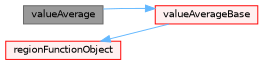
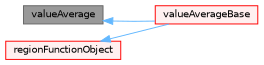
(124, 8) -> (134, 21)
